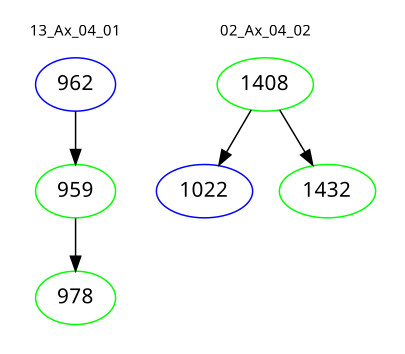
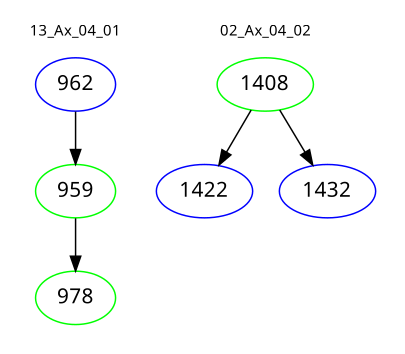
(205, 191) -> (205, 191)
(328, 191) -> (328, 191)
